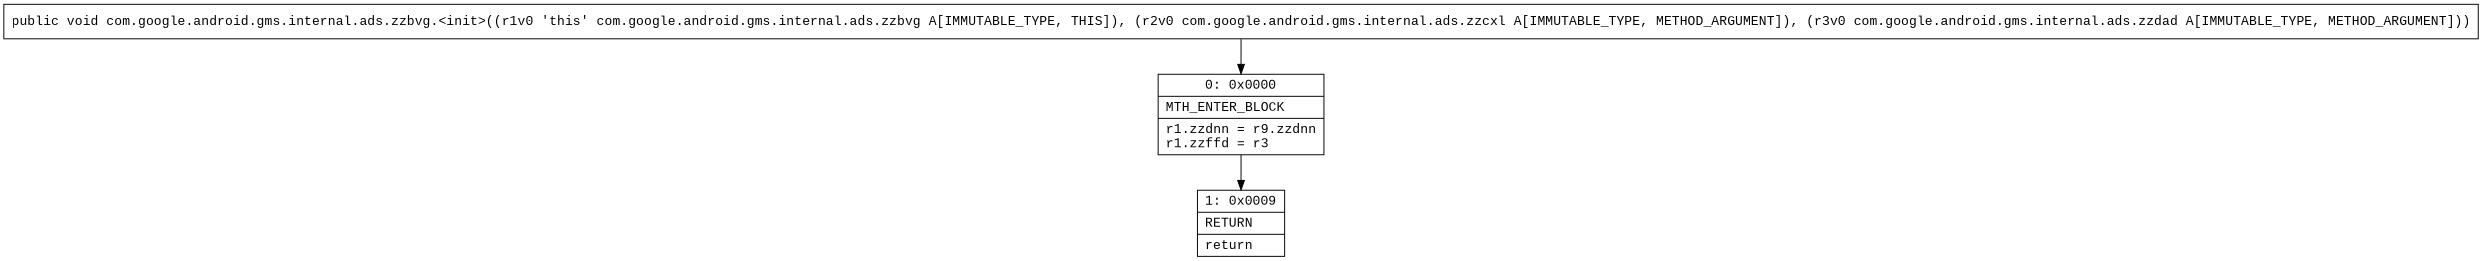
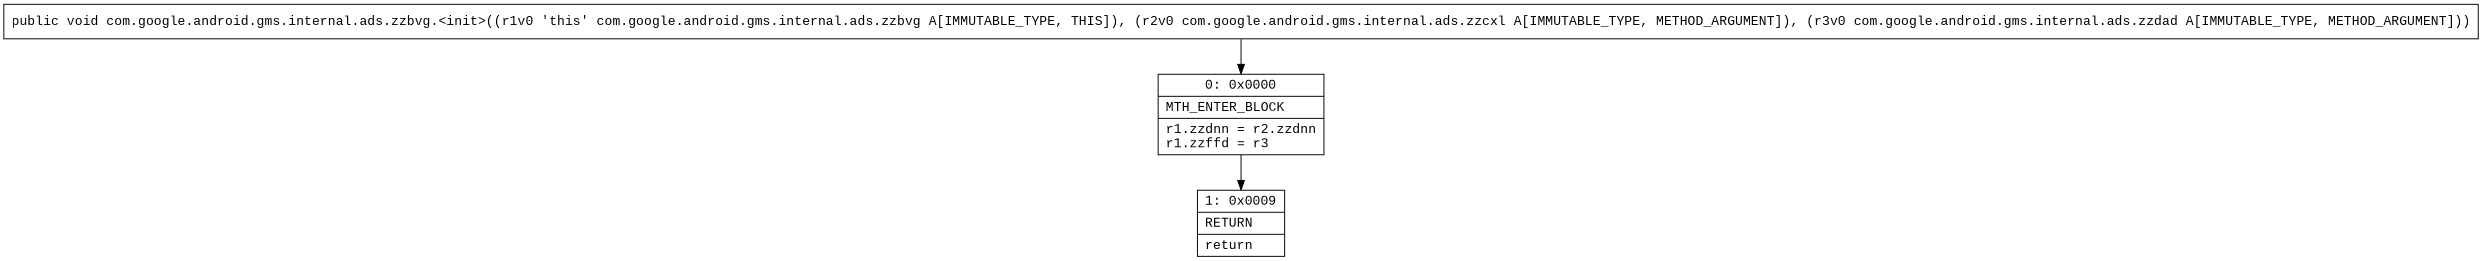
(1241, 129) -> (1241, 129)
